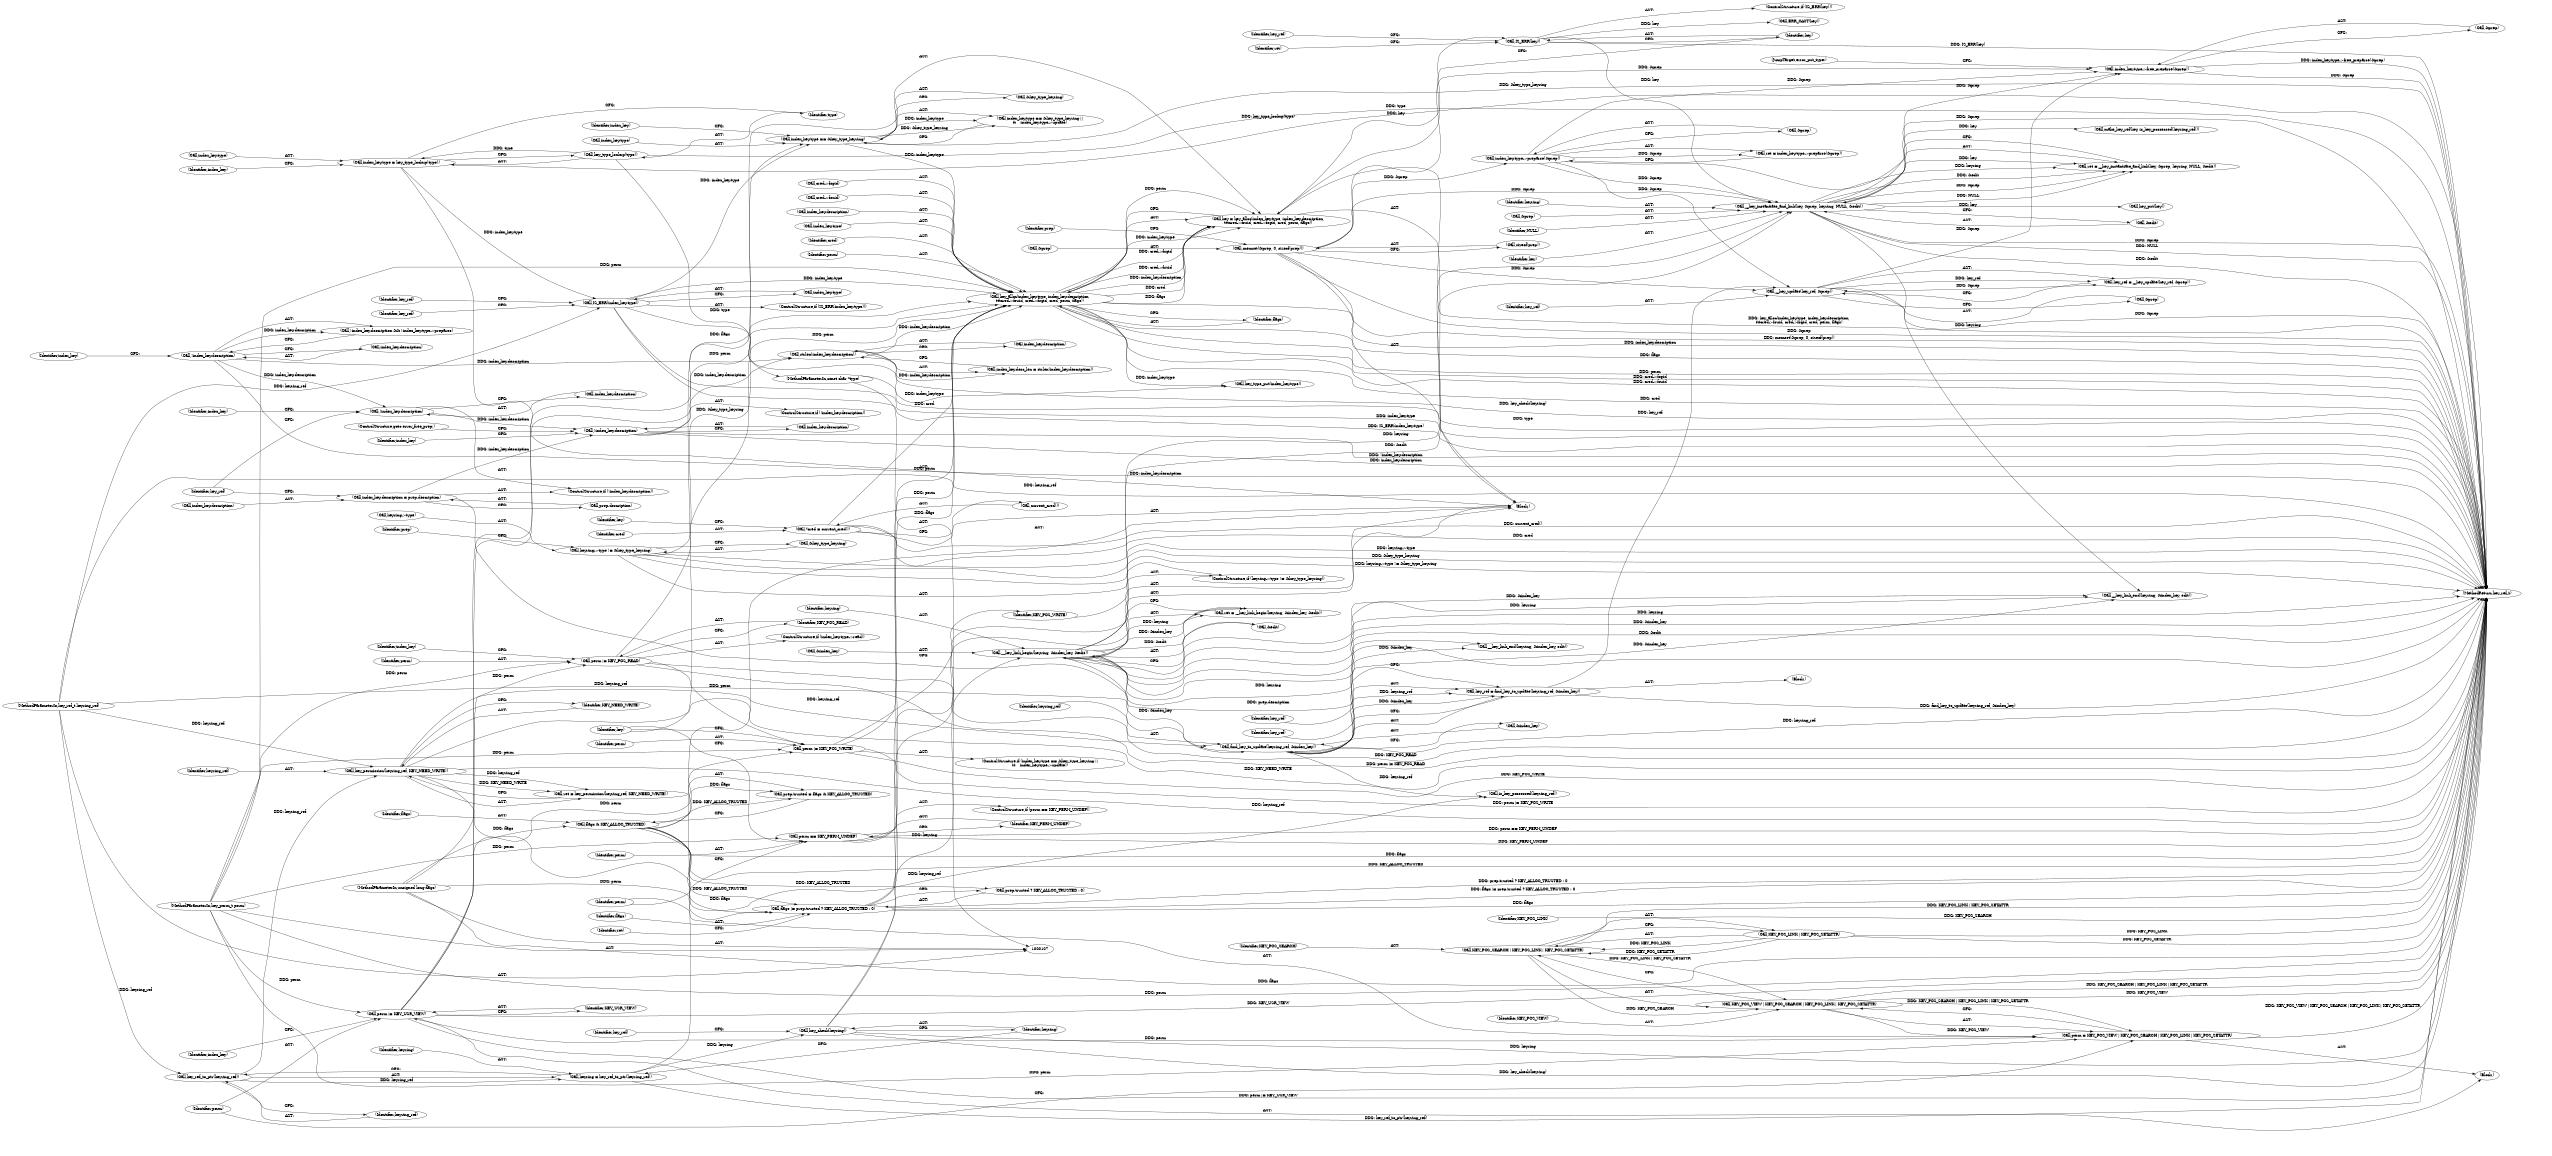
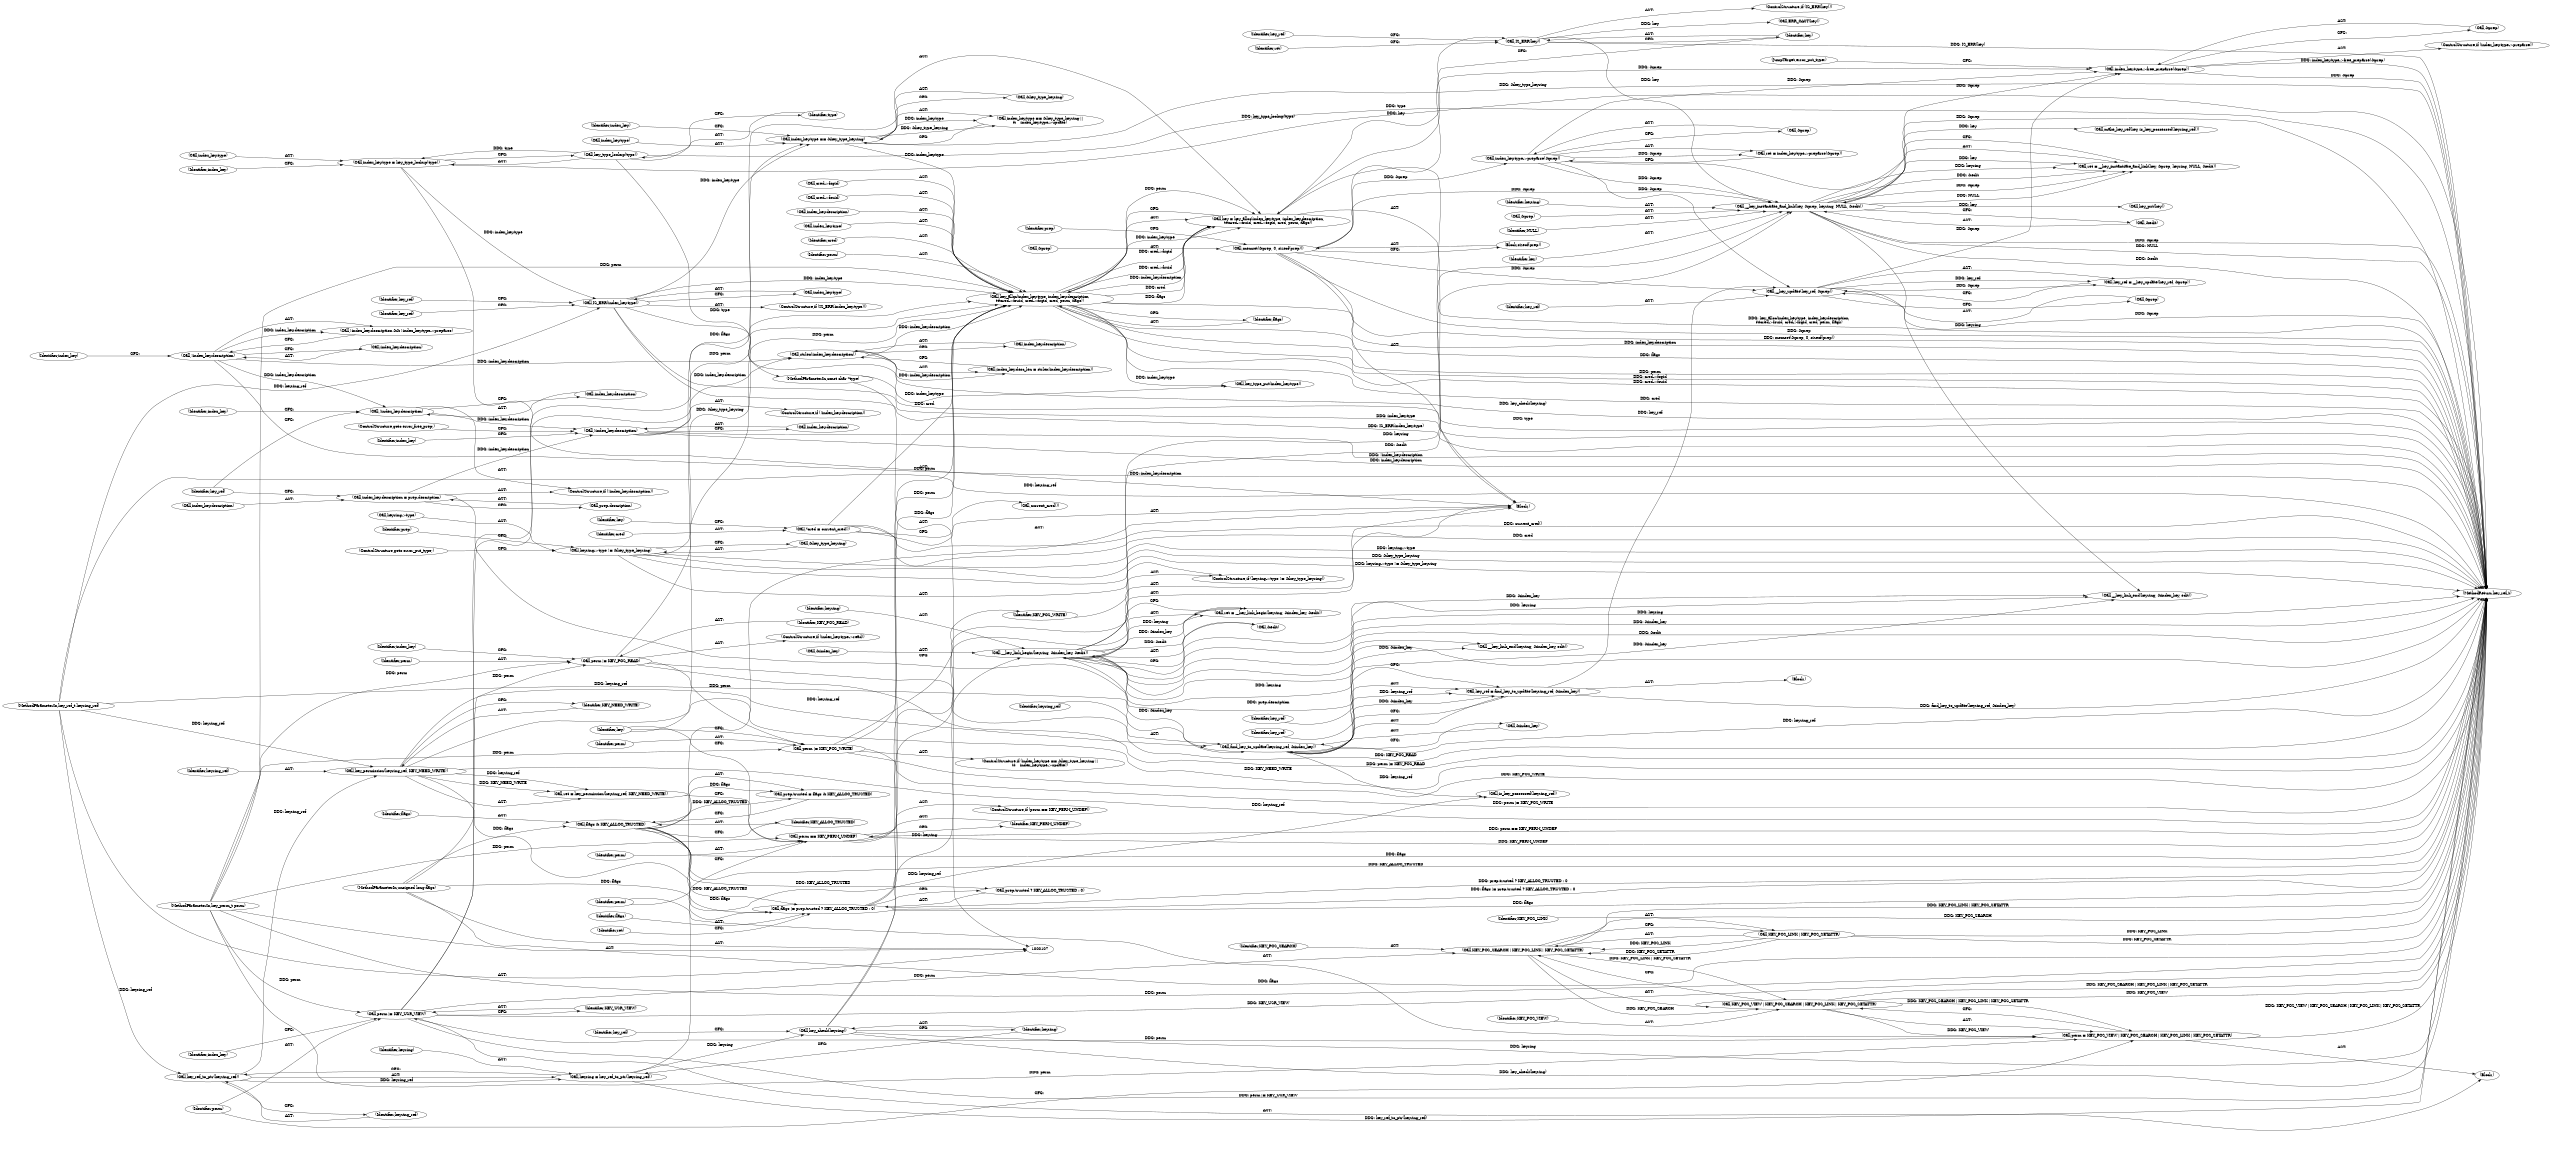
none -> (2487, 45)
(601, 111) -> (702, 120)
(1523, 245) -> (1523, 245)
(925, 507) -> none
none -> (396, 551)
(705, 638) -> none
(485, 796) -> (751, 808)
(547, 812) -> (937, 978)
none -> (823, 823)
(611, 882) -> (611, 882)
